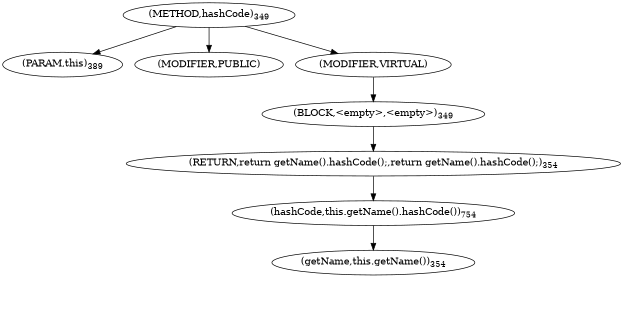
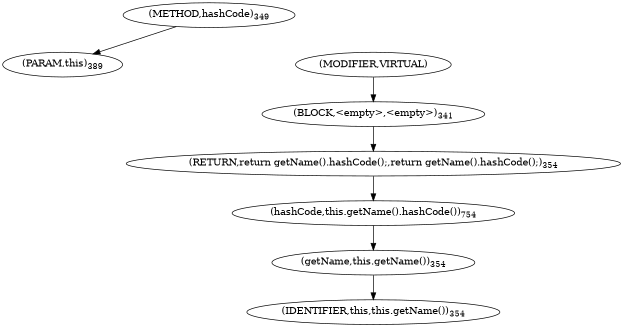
(288, 39) -> none
(209, 65) -> none
(446, 113) -> (446, 113)
none -> (373, 312)
